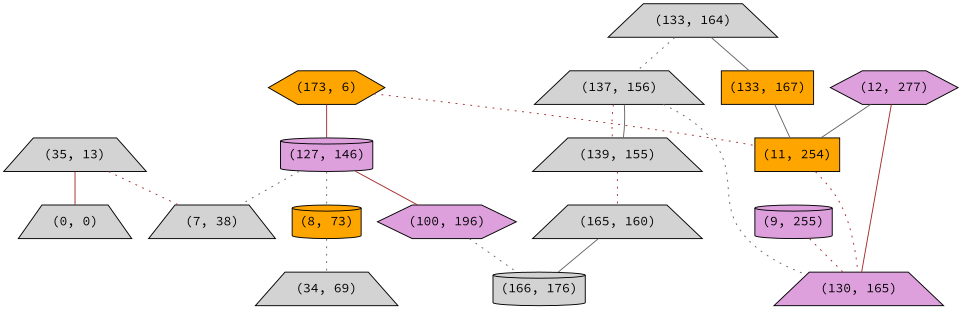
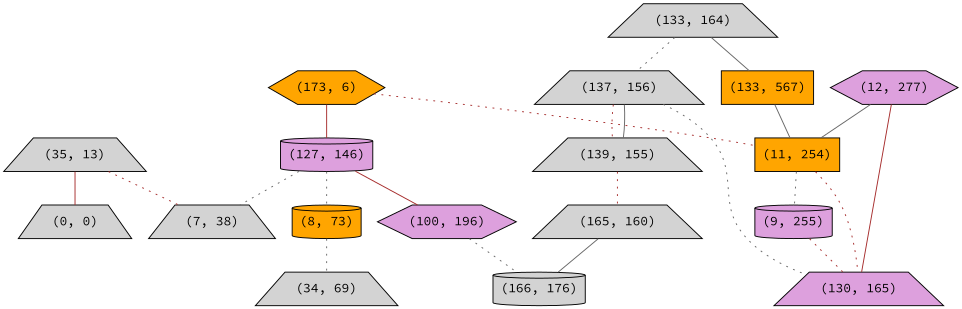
(767, 88) -> (767, 88)
none -> (795, 188)
